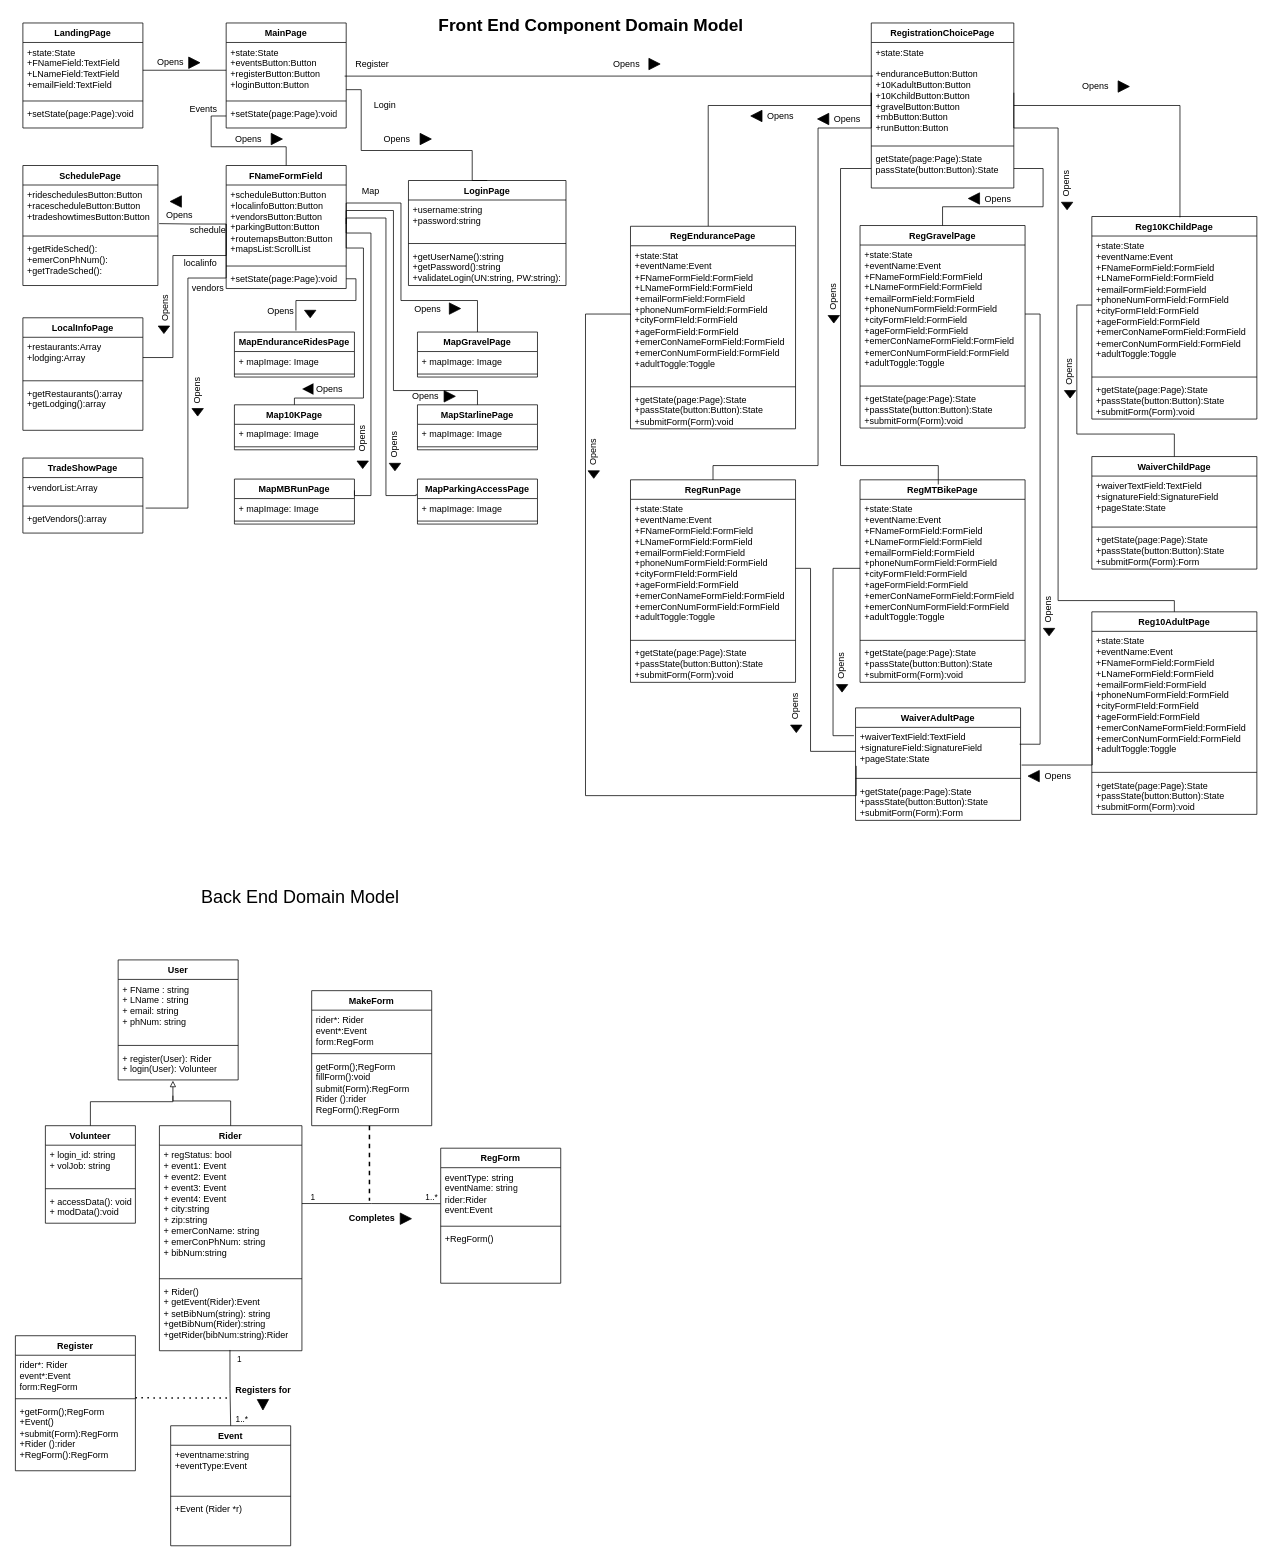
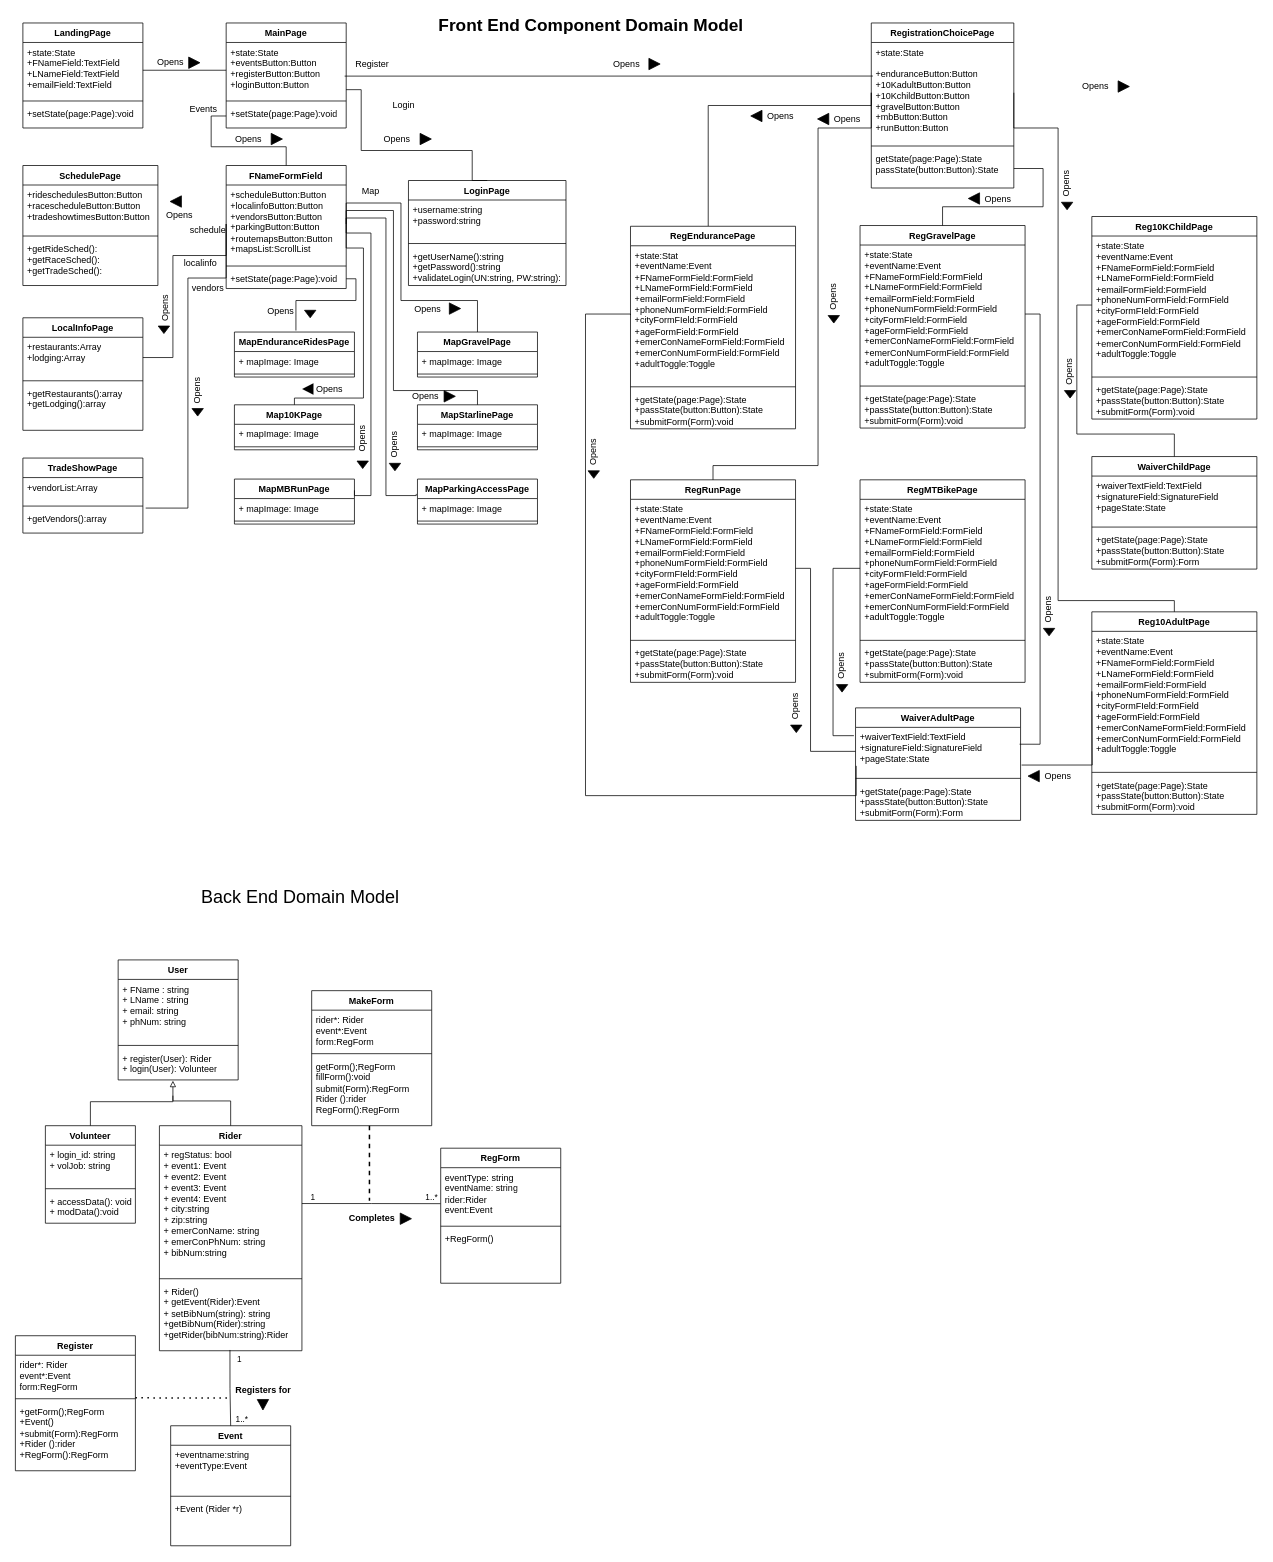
(385, 105) -> (404, 105)
(1153, 105) -> none
(192, 224) -> none
(69, 260) -> (69, 260)
(840, 360) -> none
